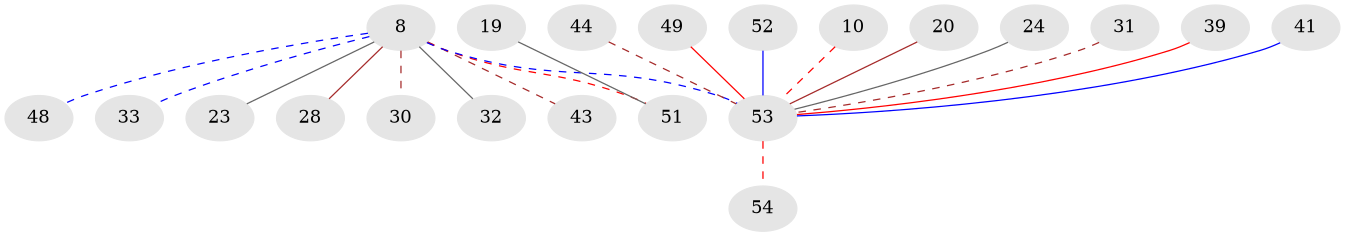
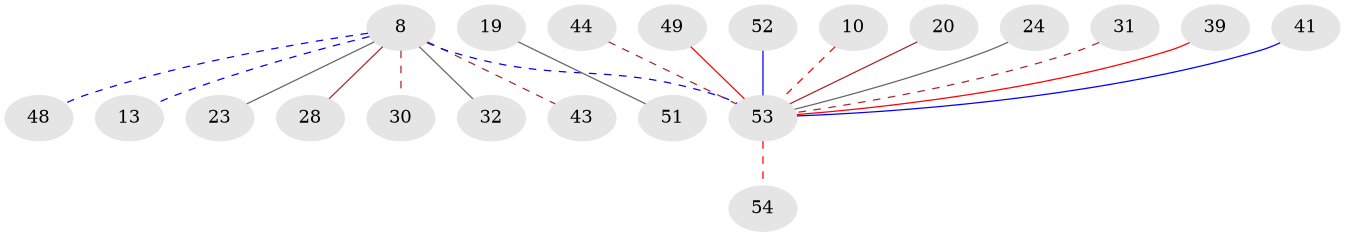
(576, 80) -> none
(129, 118) -> (129, 118)
